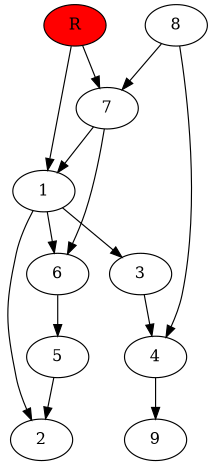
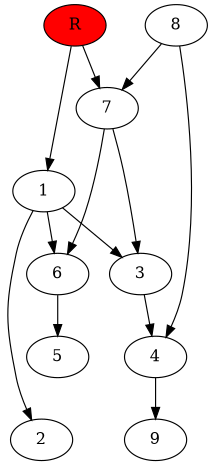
(79, 145) -> (126, 185)
(51, 392) -> none
